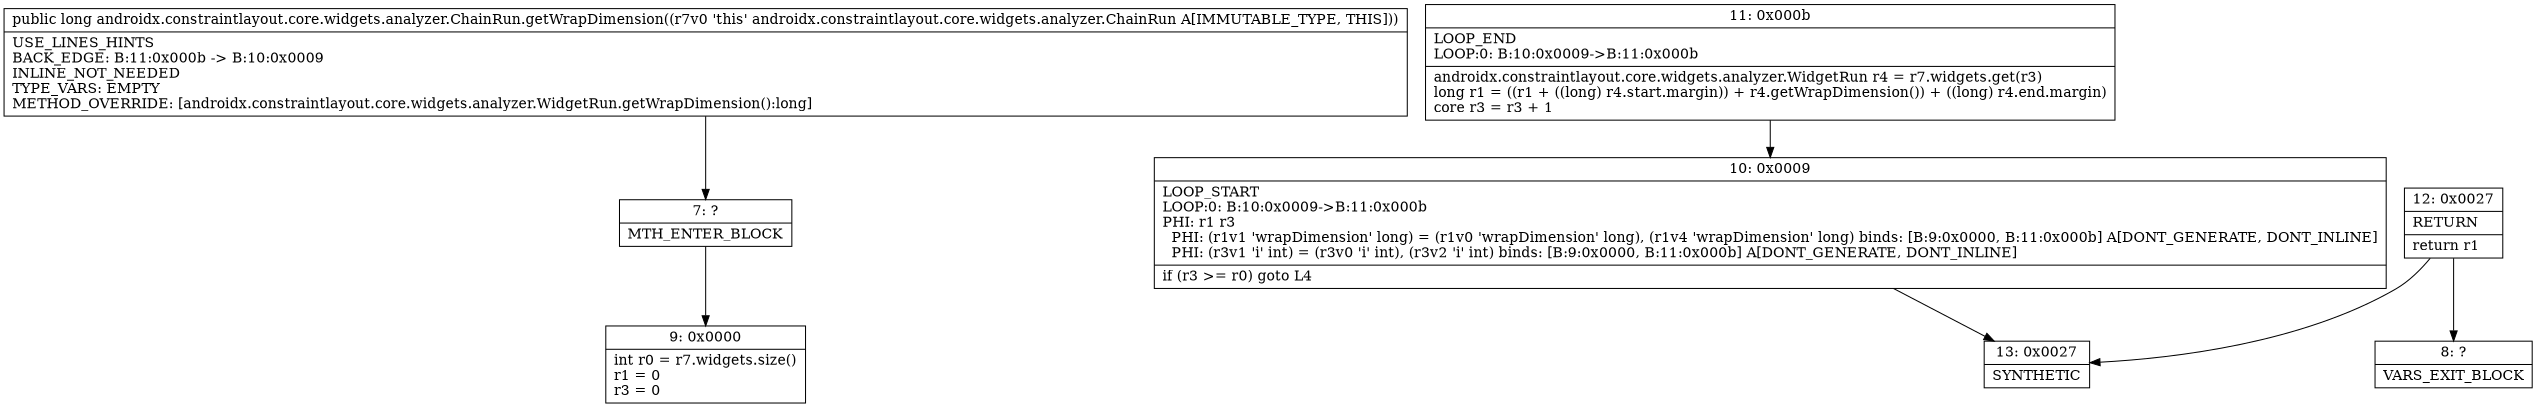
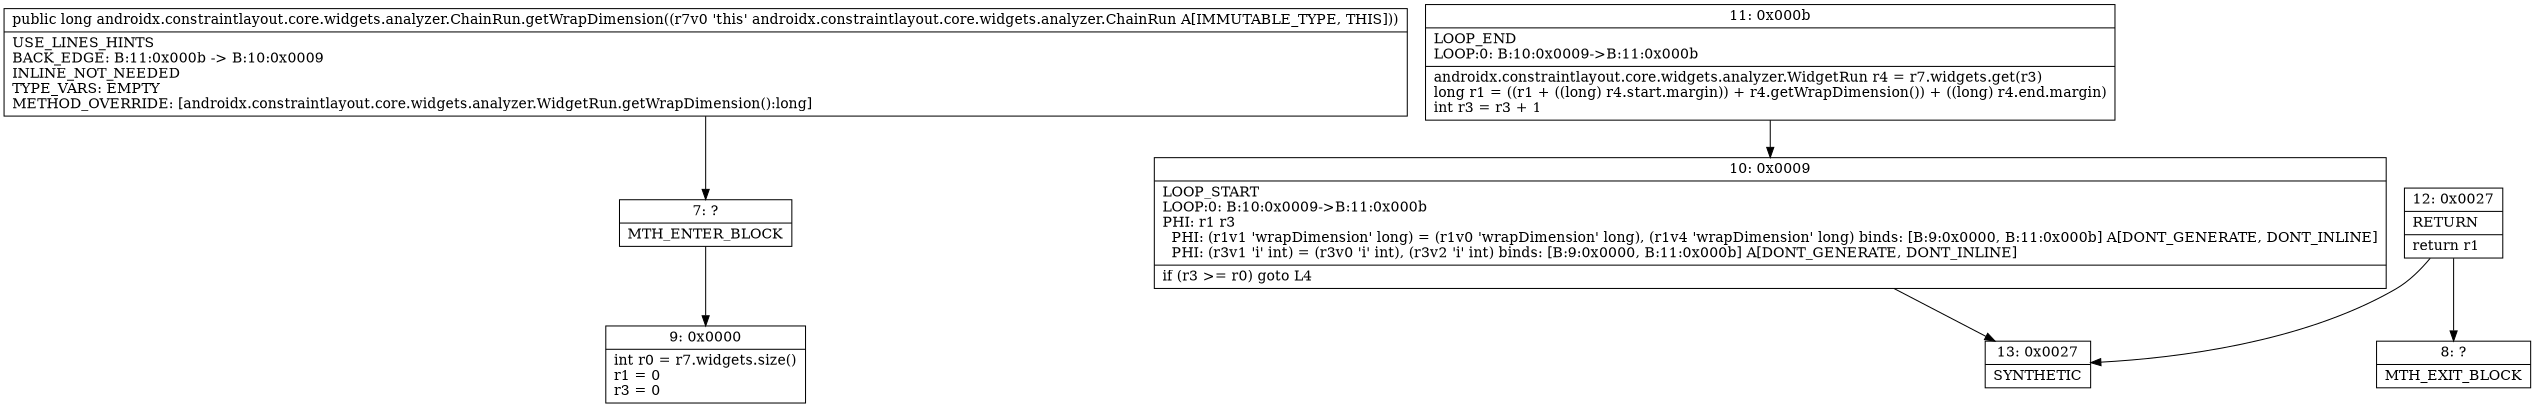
(1493, 108) -> (1488, 108)
(2454, 376) -> (2454, 376)
